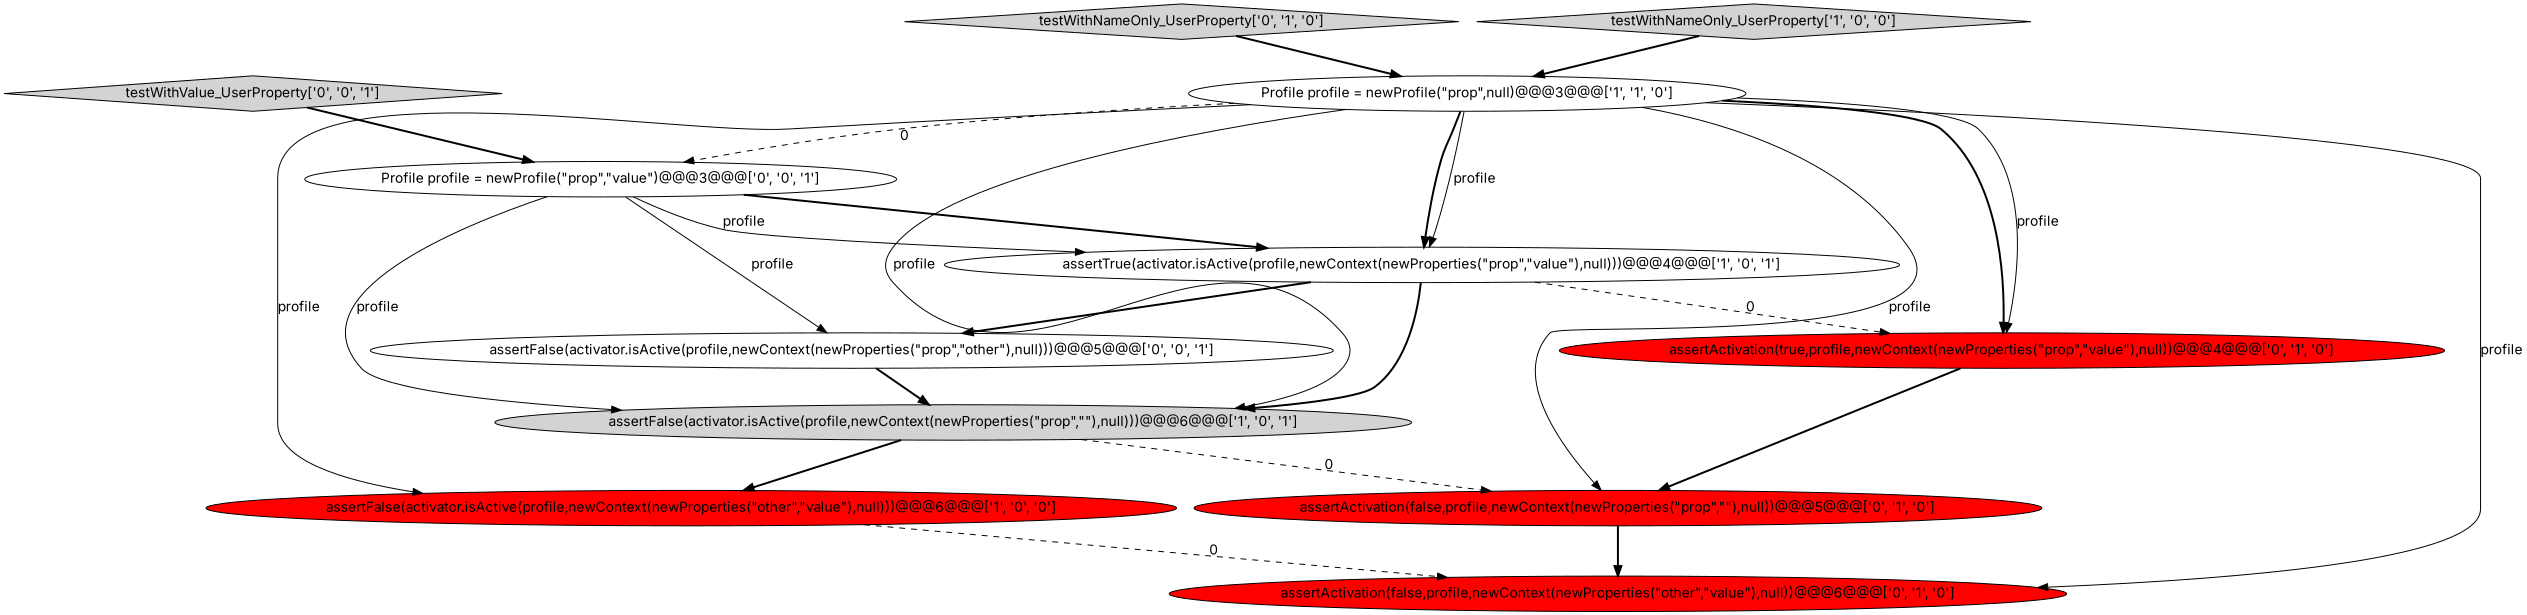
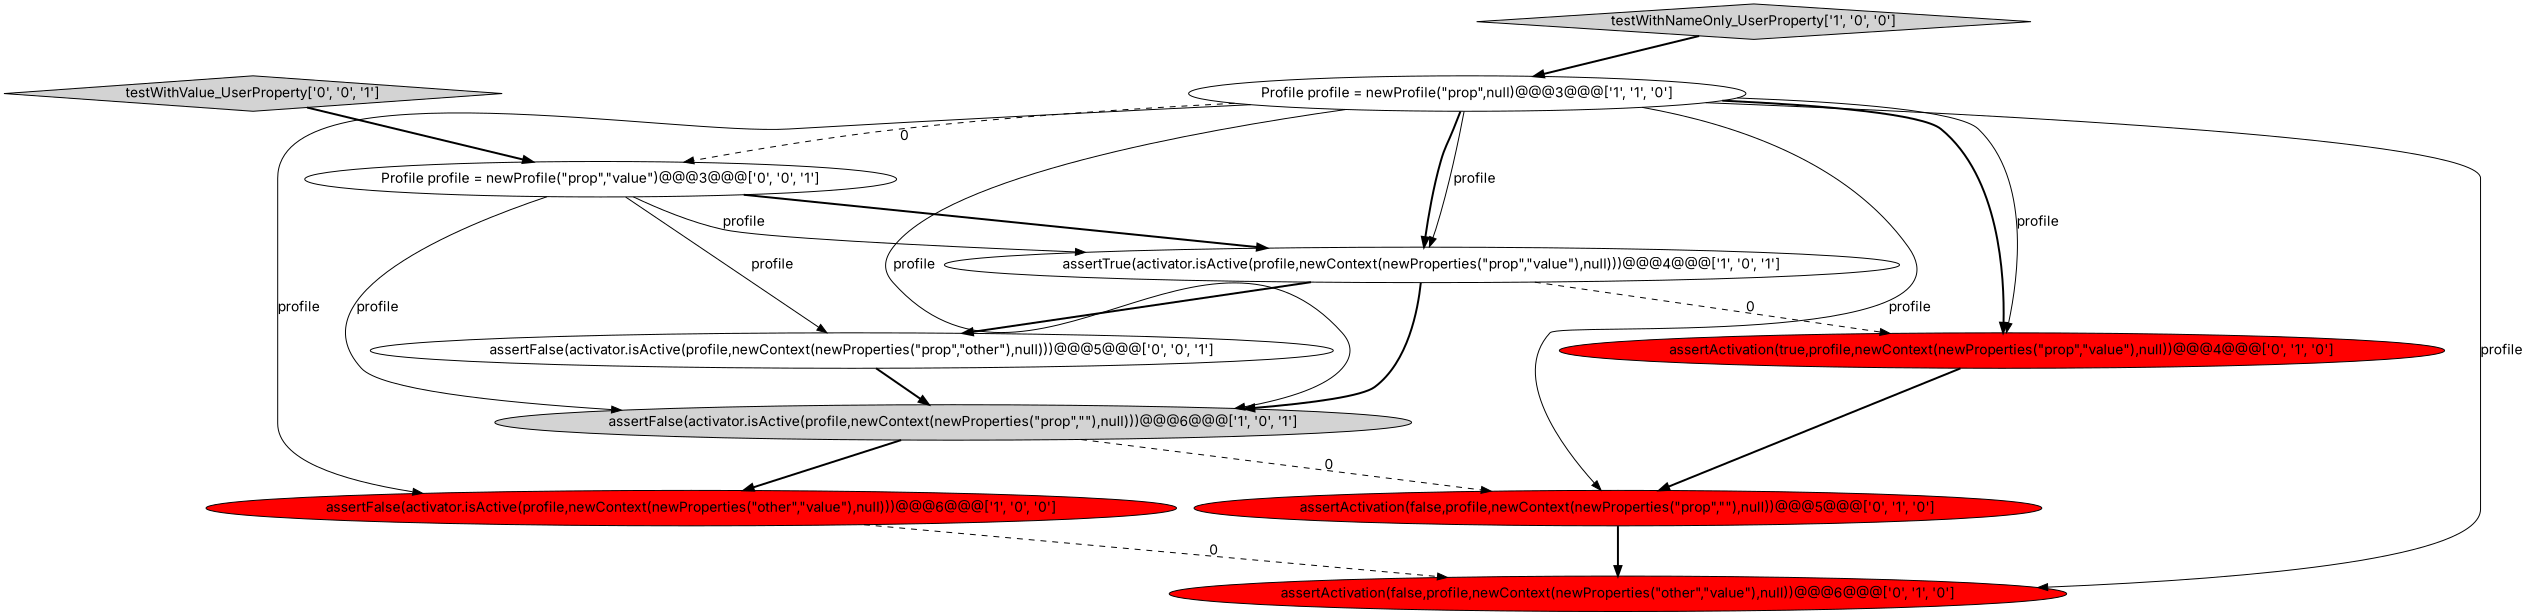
(1182, 22) -> none
